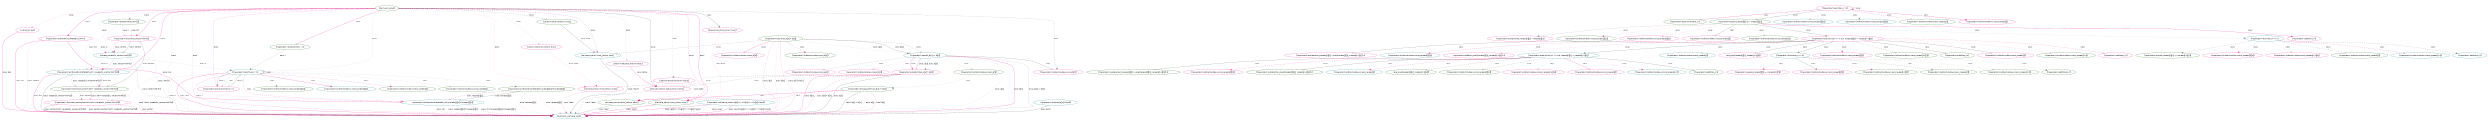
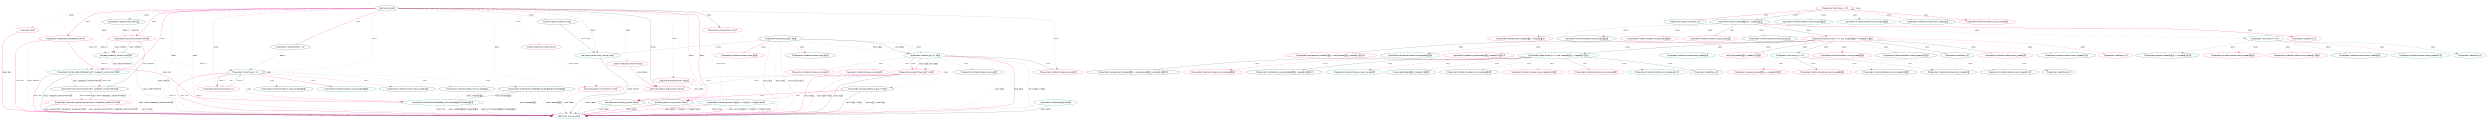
(934, 85) -> (928, 82)
(569, 116) -> (569, 116)
